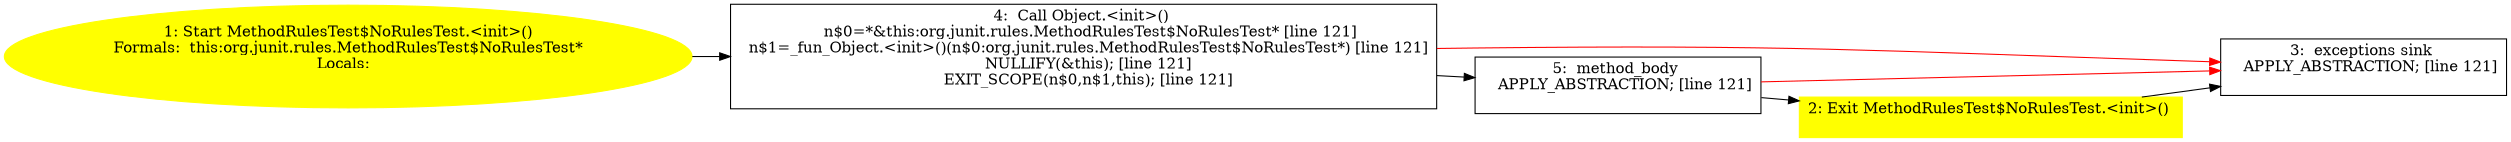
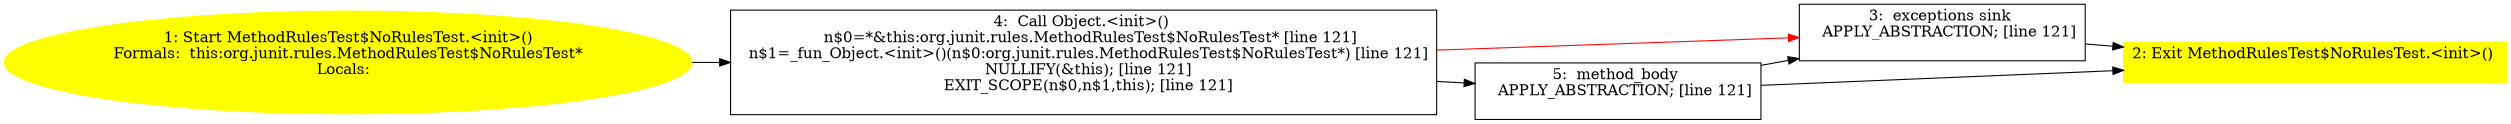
(1985, 76) -> (1775, 63)
(2176, 92) -> (2099, 45)
